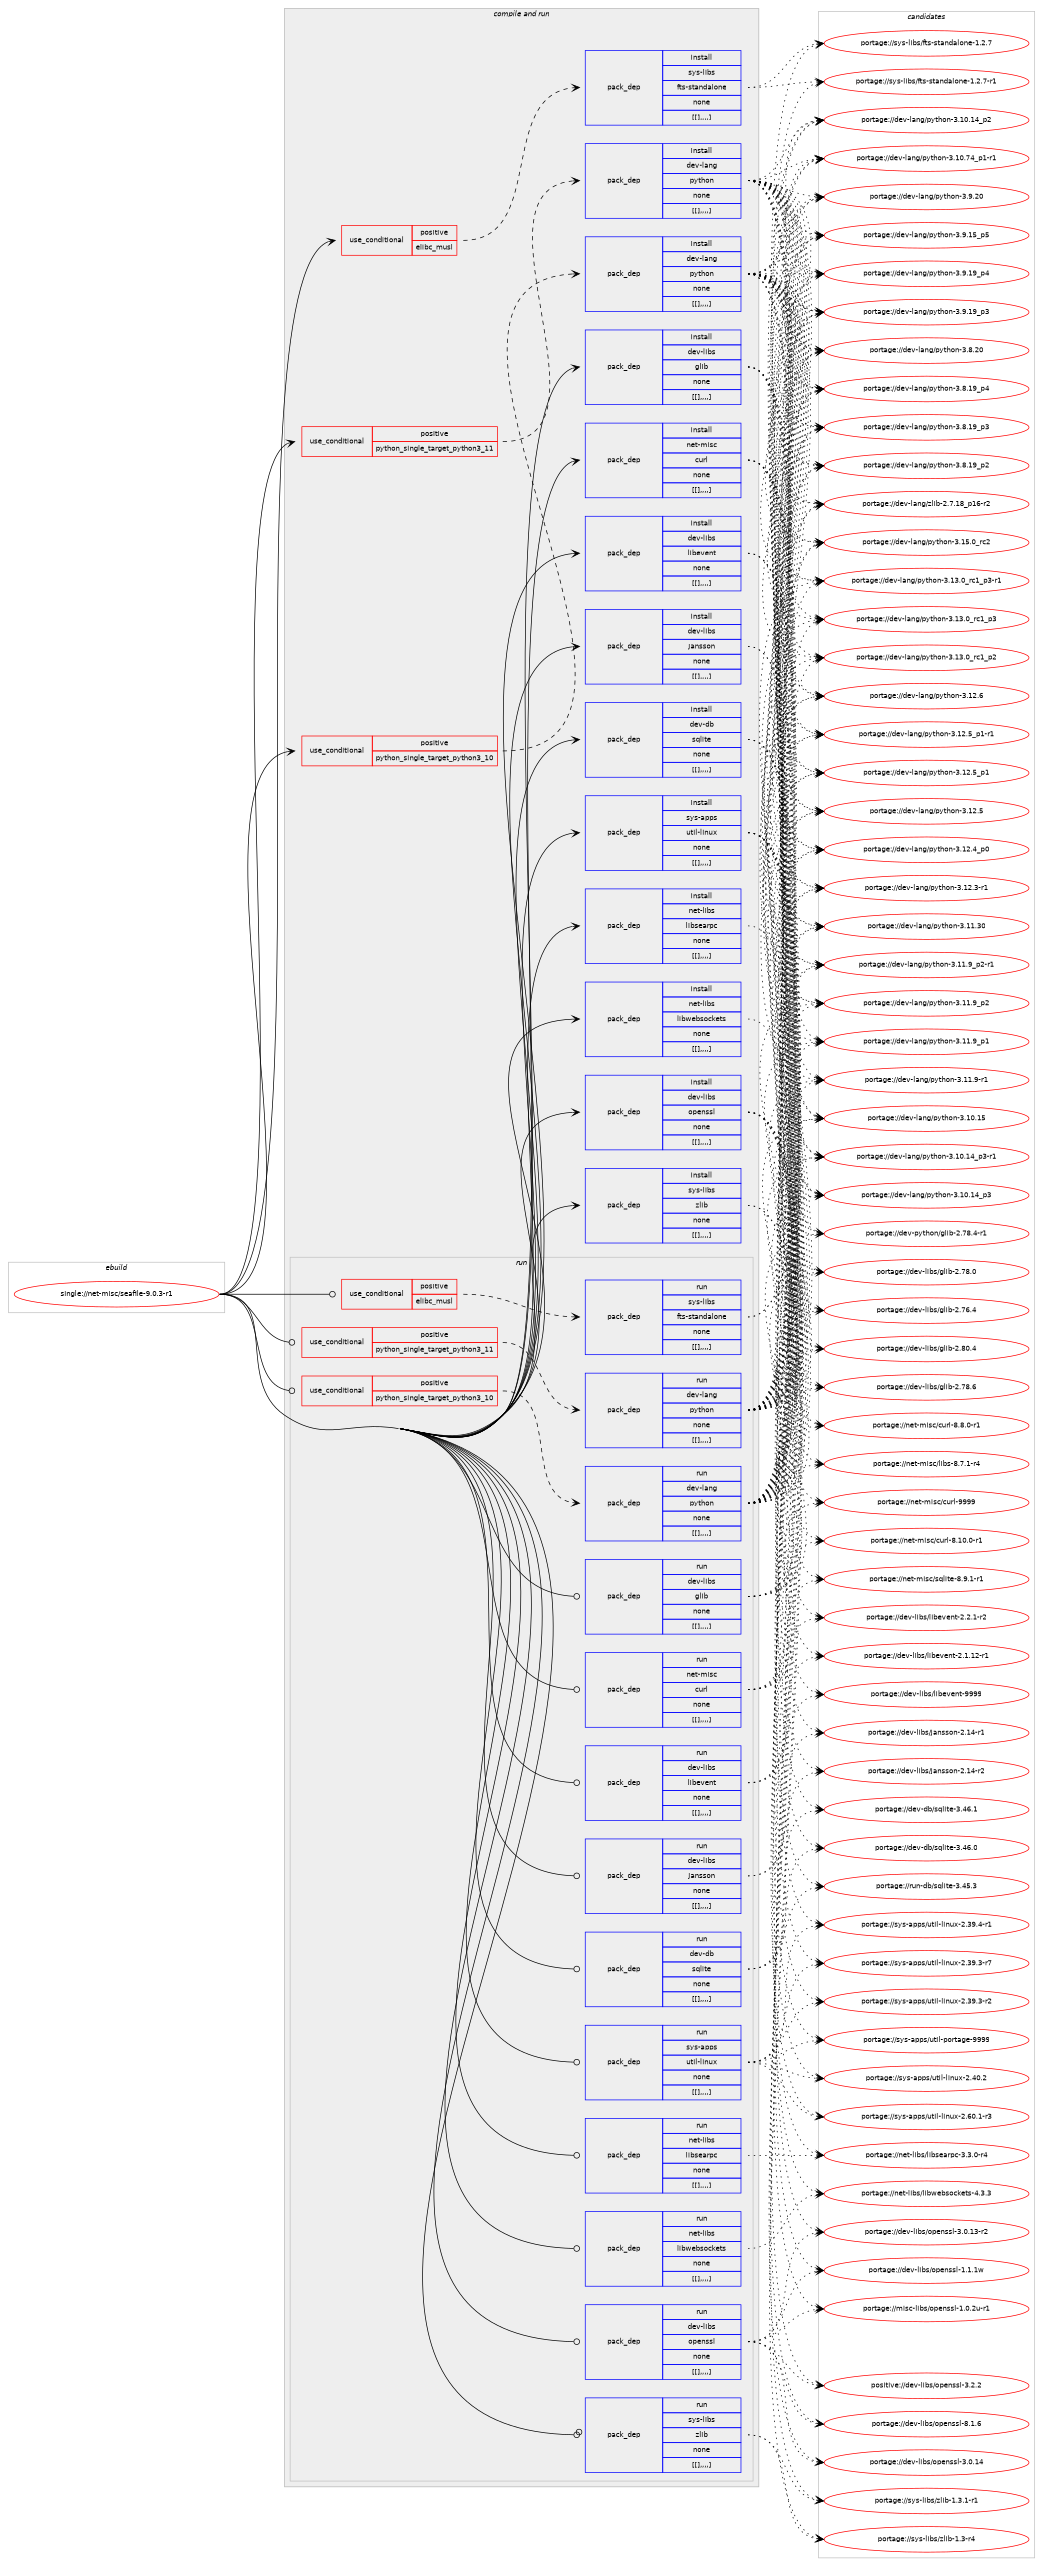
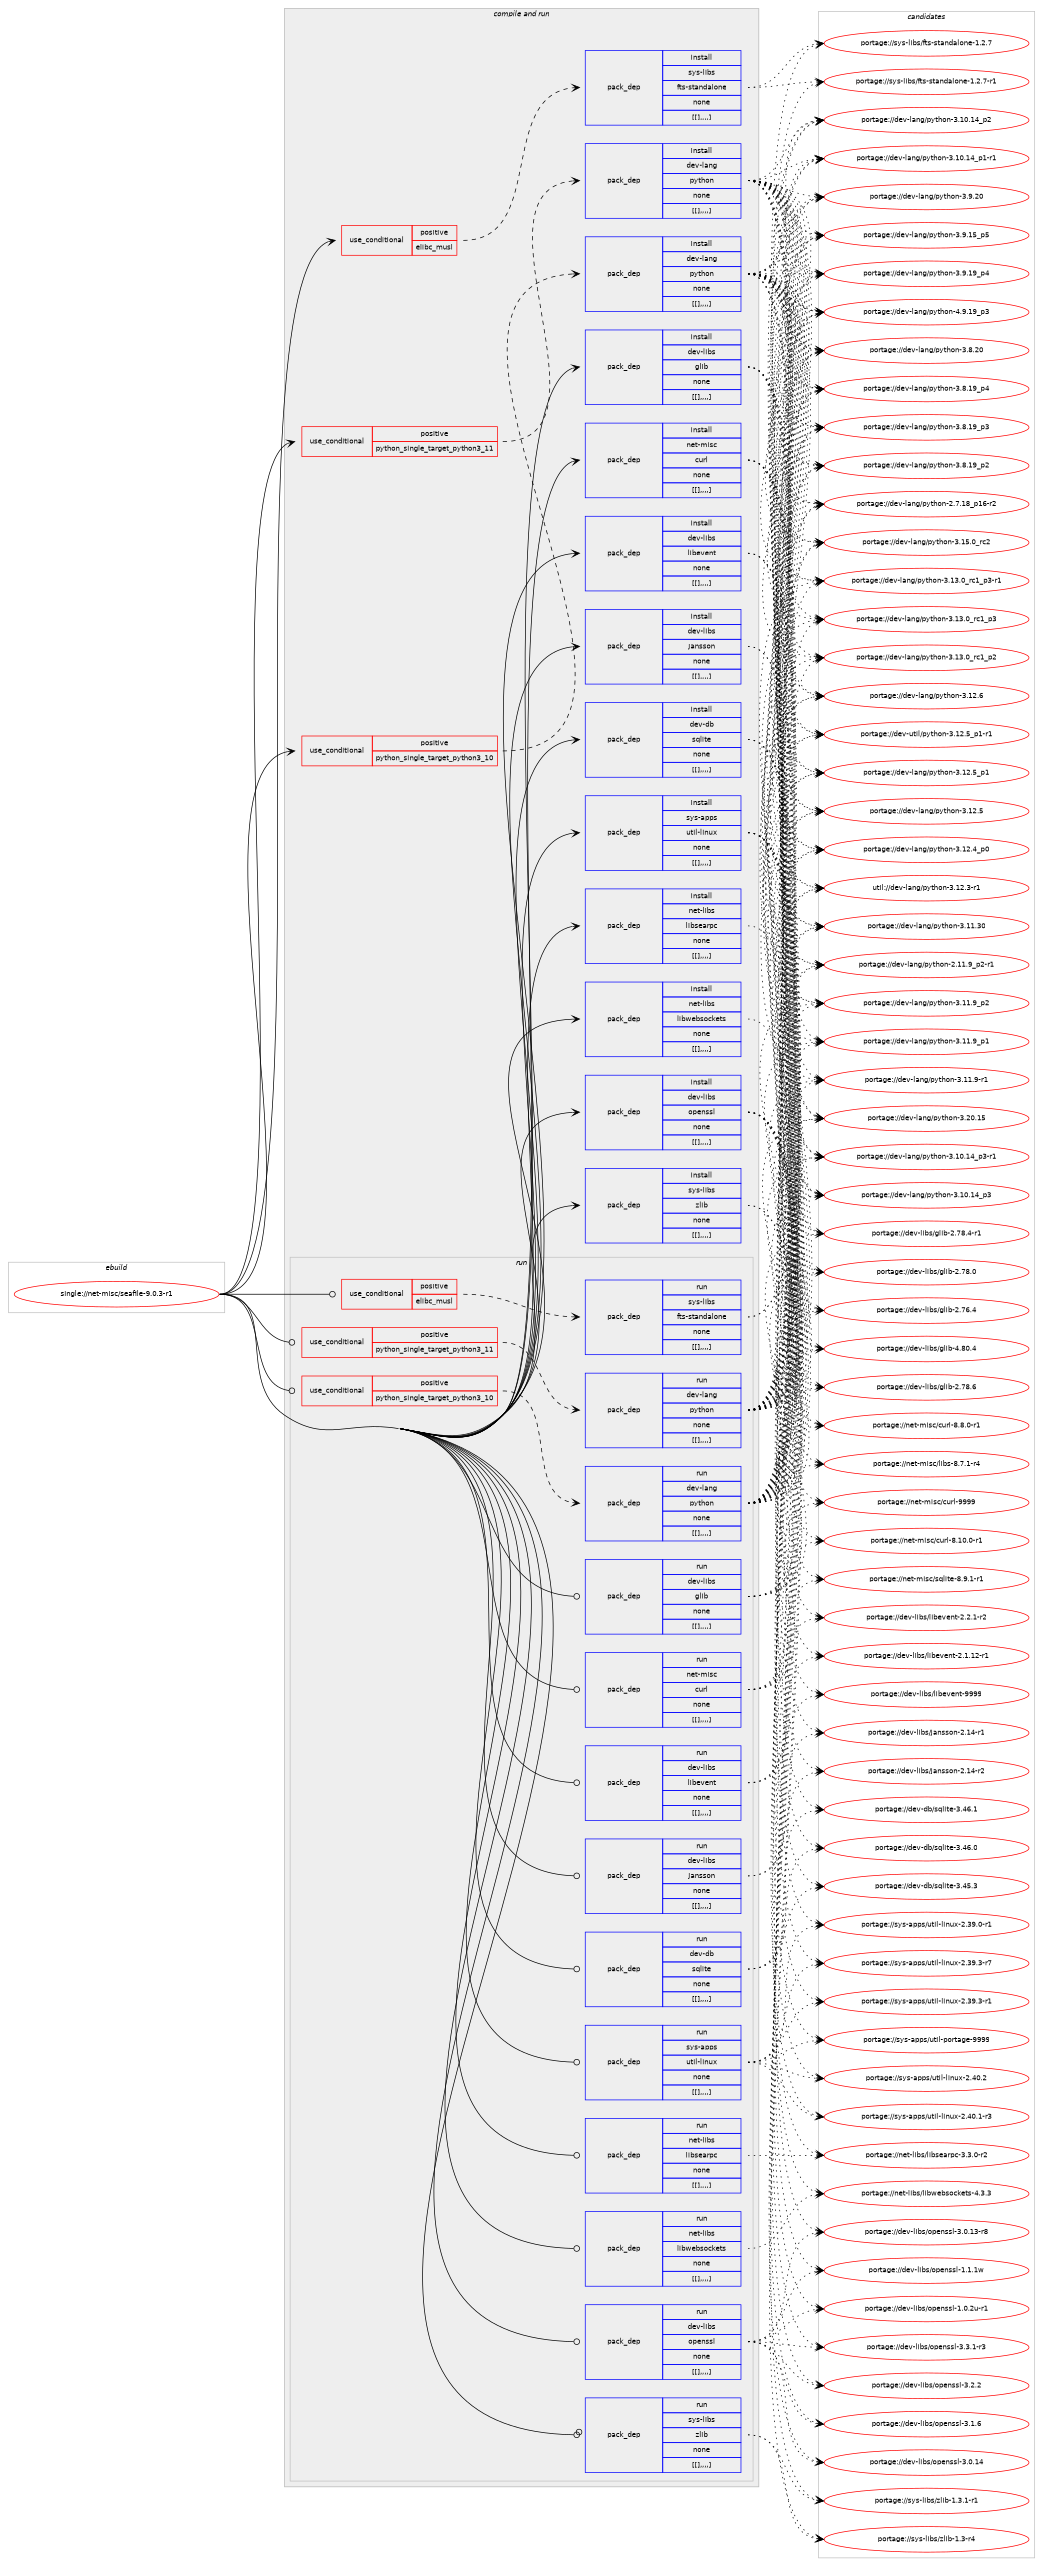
(927, 159) -> (927, 159)
(927, 312) -> (927, 312)
(927, 504) -> (927, 504)
(927, 735) -> (927, 735)
(927, 888) -> (927, 888)
(927, 965) -> (927, 965)
(927, 1119) -> (927, 1119)
(927, 1234) -> (927, 1234)
(927, 1349) -> (927, 1349)
(927, 1887) -> (927, 1887)
(927, 1925) -> (927, 1925)
(927, 2002) -> (927, 2002)
(927, 2117) -> (927, 2117)
(927, 2155) -> (927, 2155)
(927, 2232) -> (927, 2232)
(927, 2309) -> (927, 2309)
none -> (927, 2347)
(927, 2386) -> (927, 2386)
(927, 2424) -> (927, 2424)
